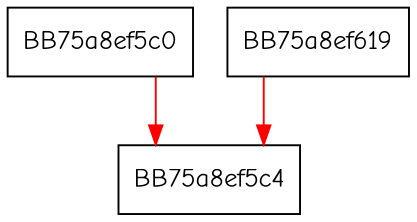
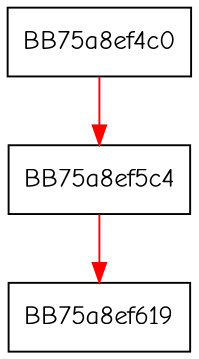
(100, 42) -> (99, 42)
(264, 101) -> (99, 239)
